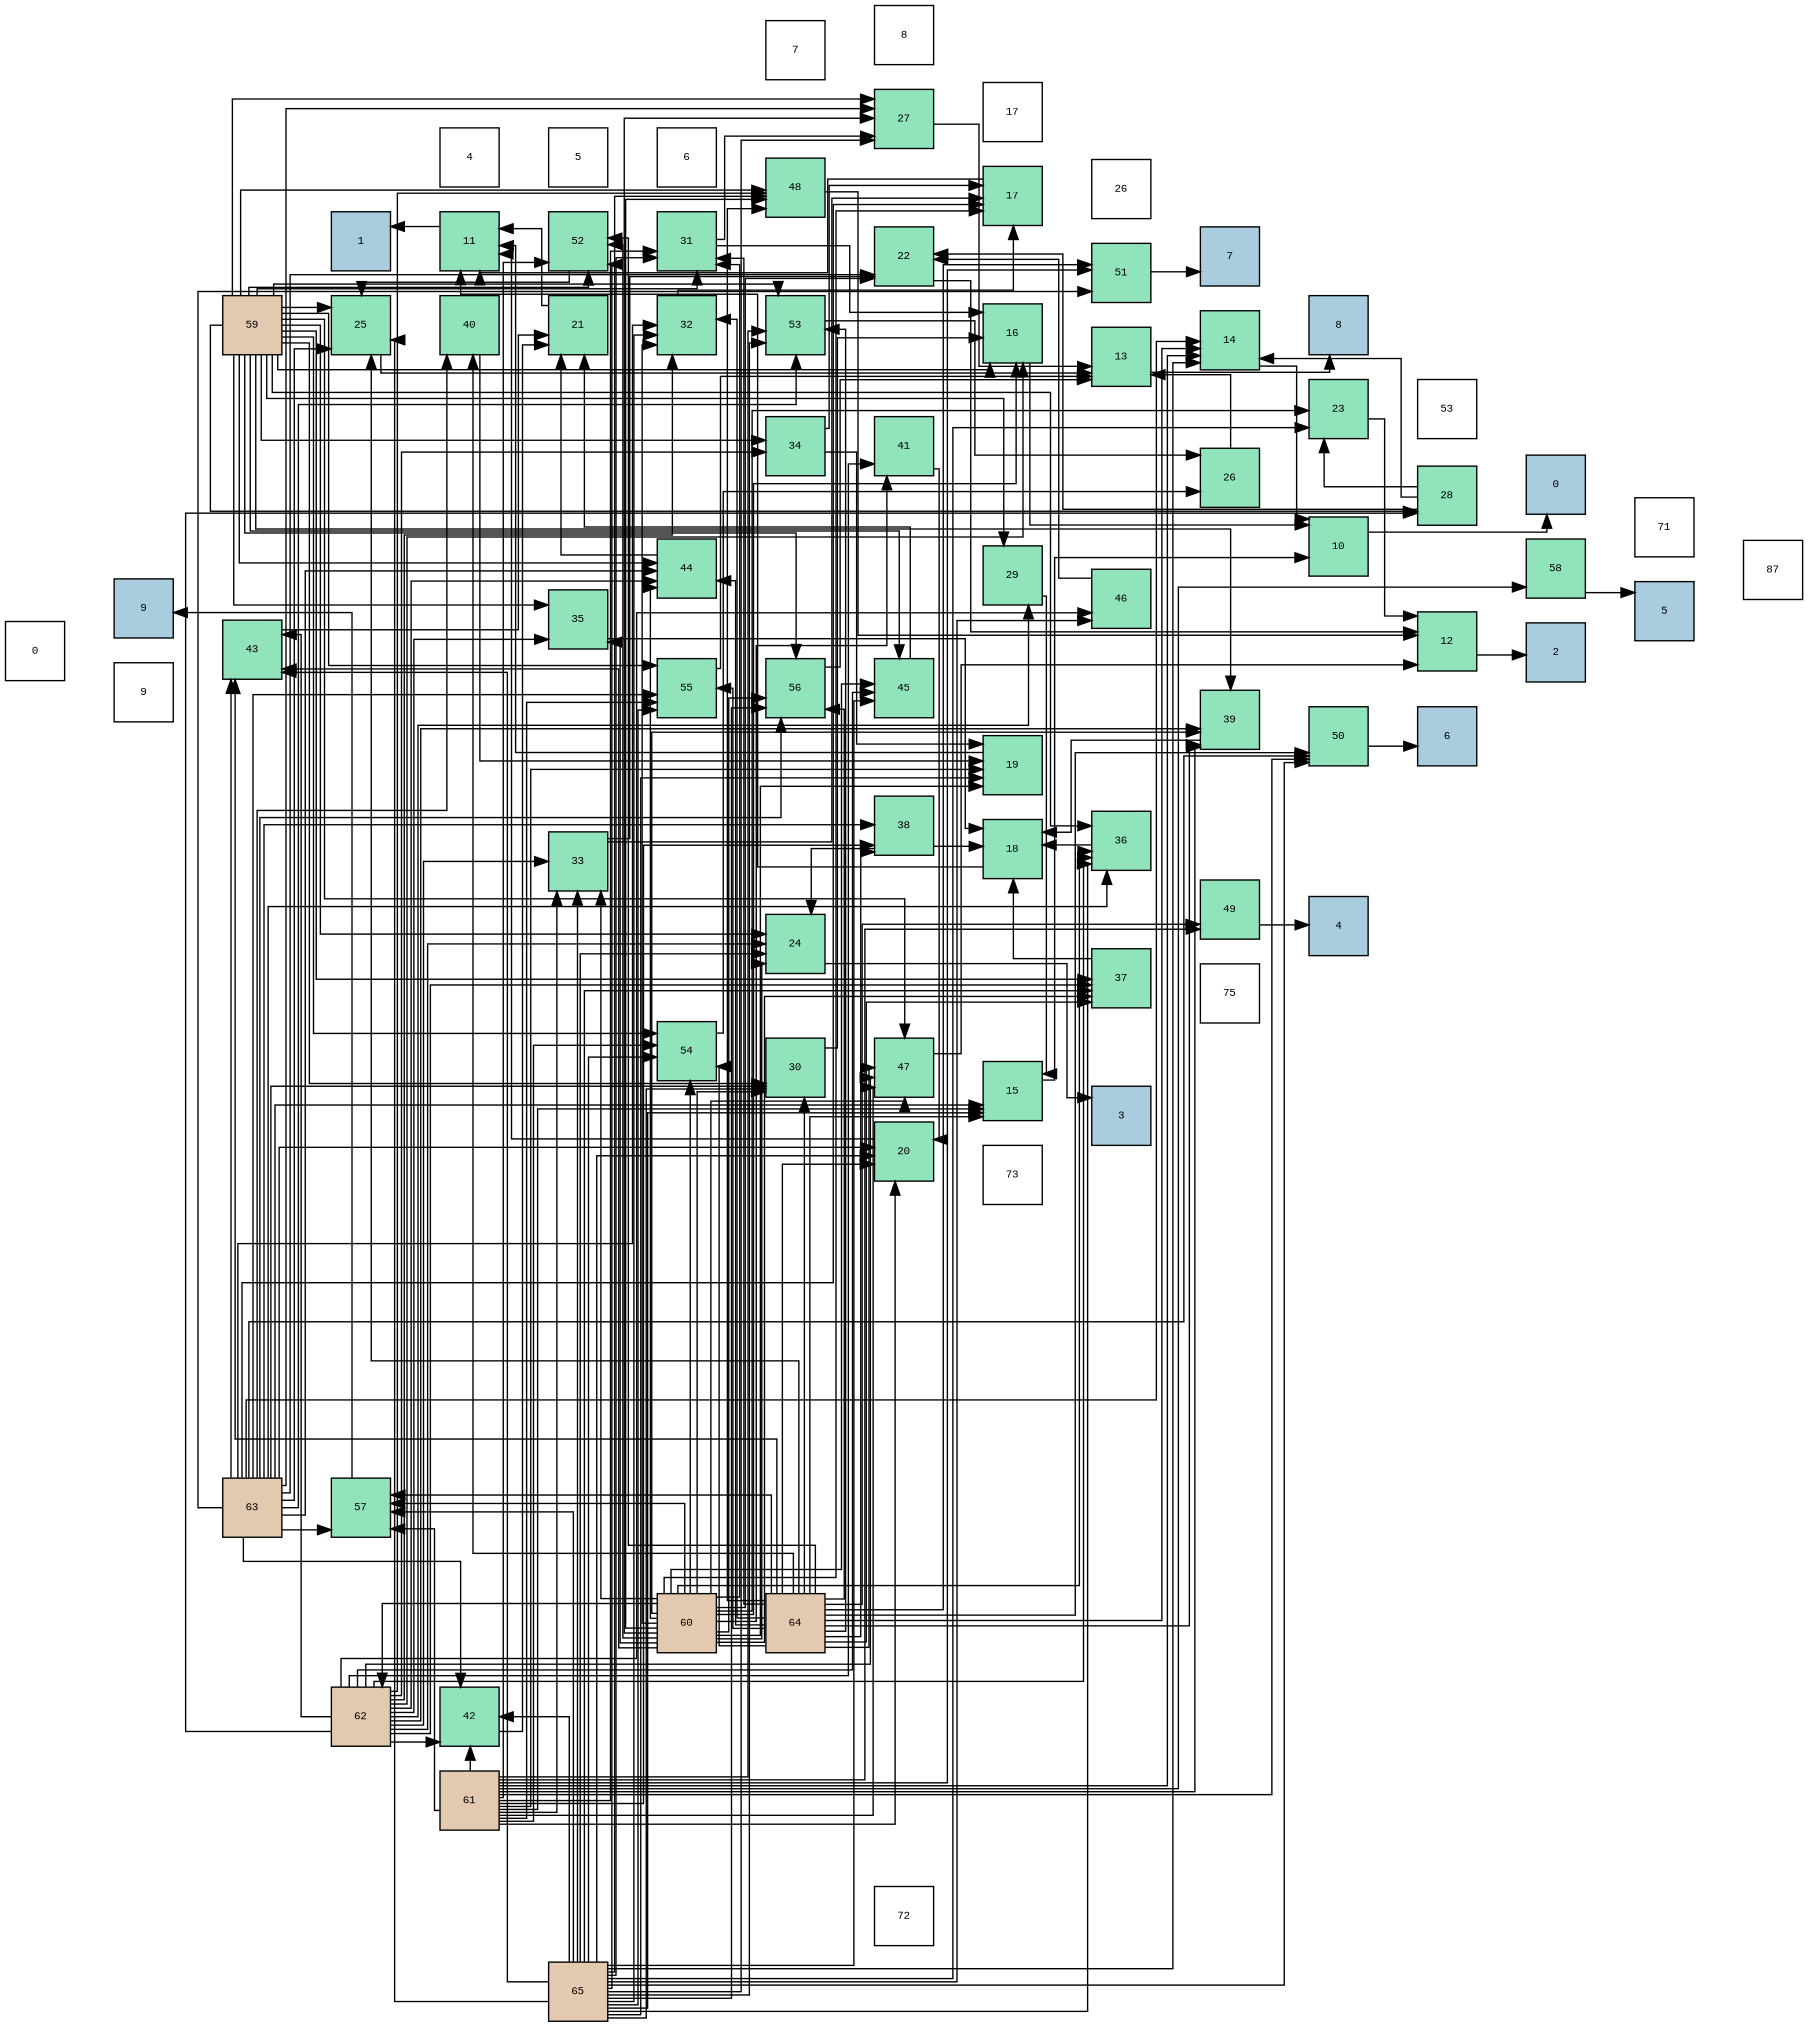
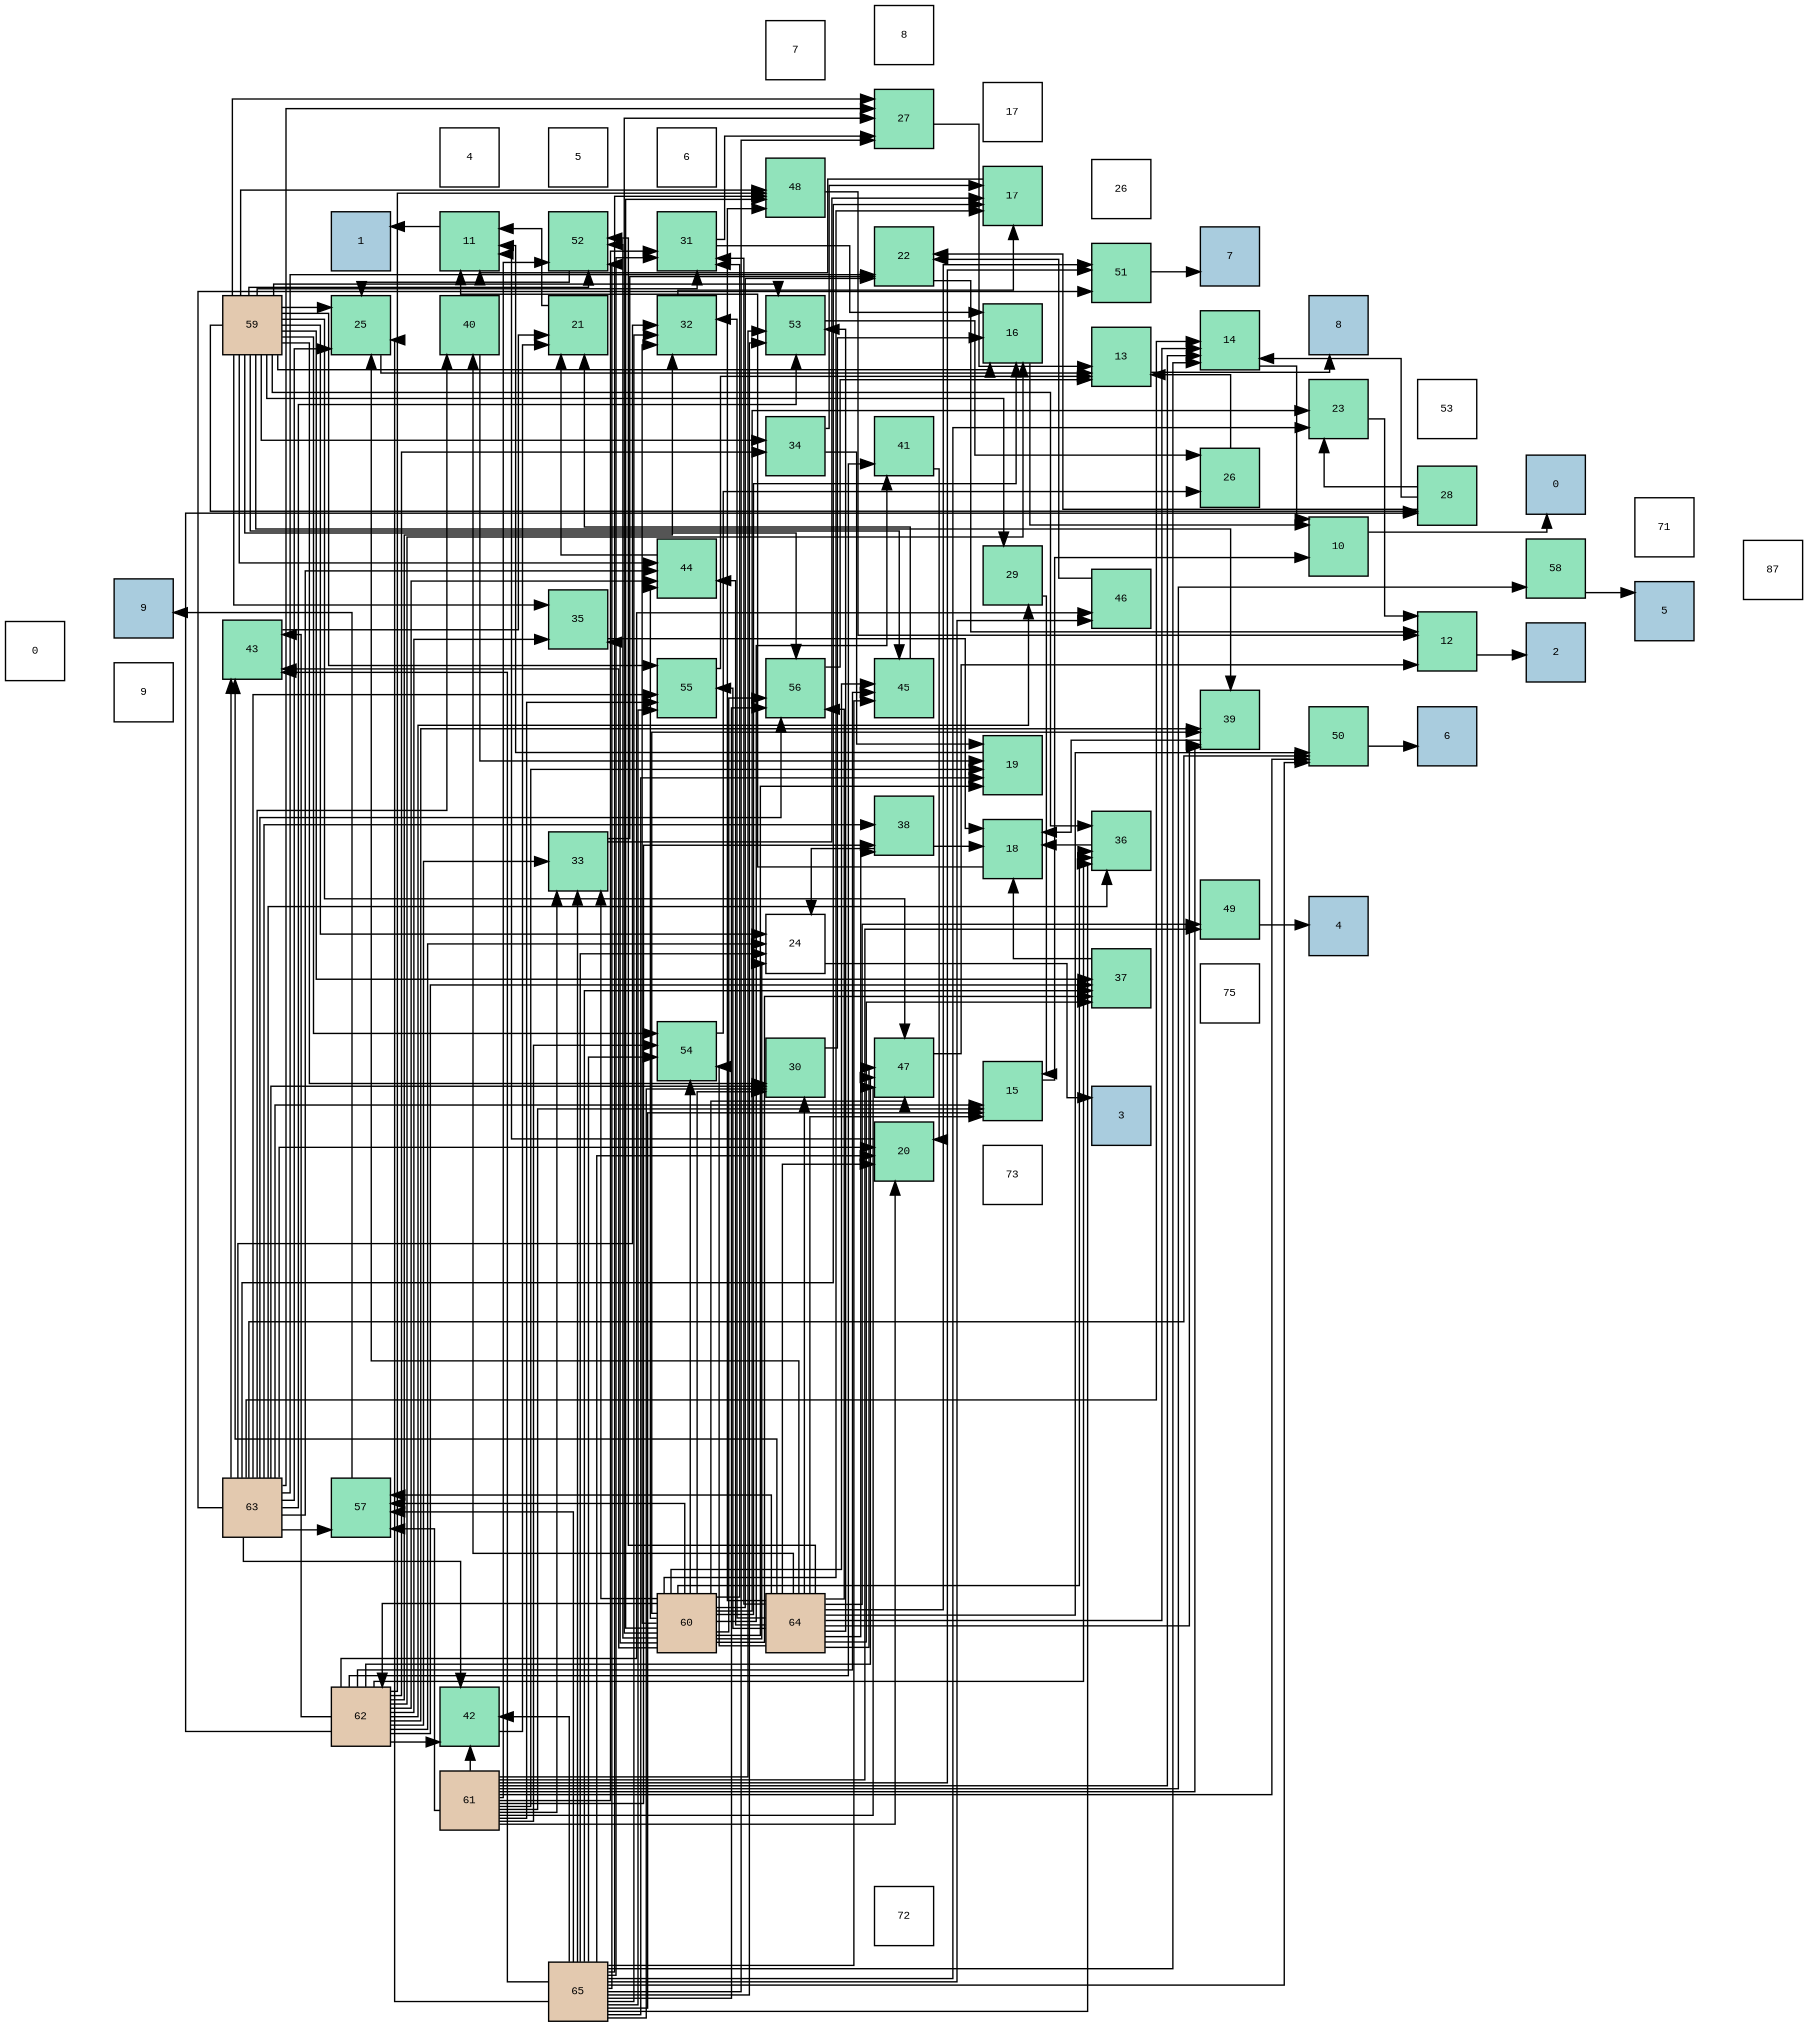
(795, 944) -> (795, 944)
